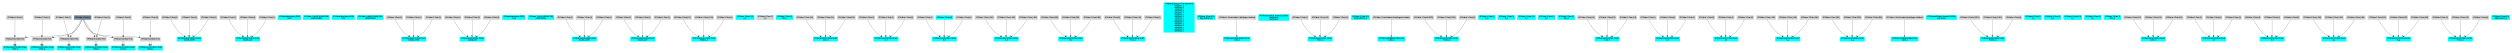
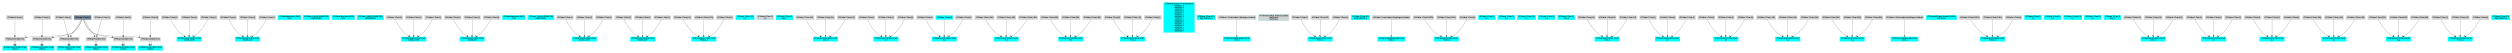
(1274, 18) -> (1274, 18)
